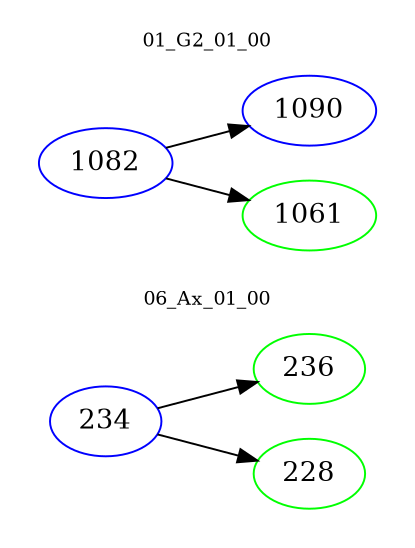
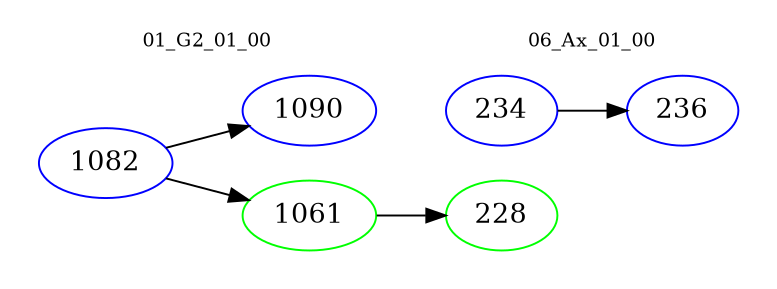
(309, 369) -> (683, 111)
(198, 445) -> (404, 216)
